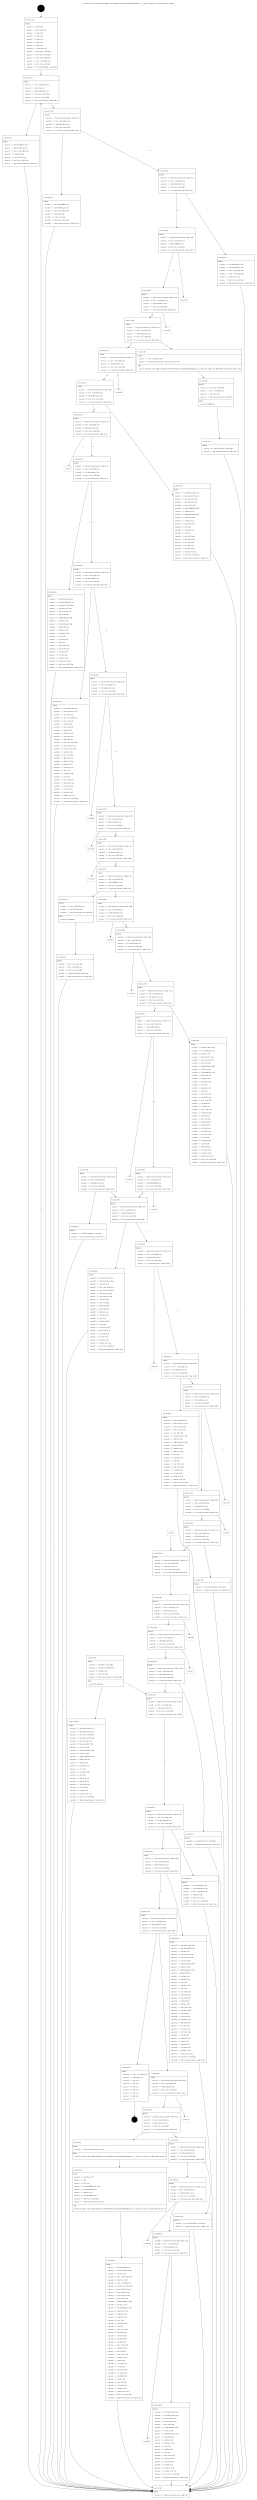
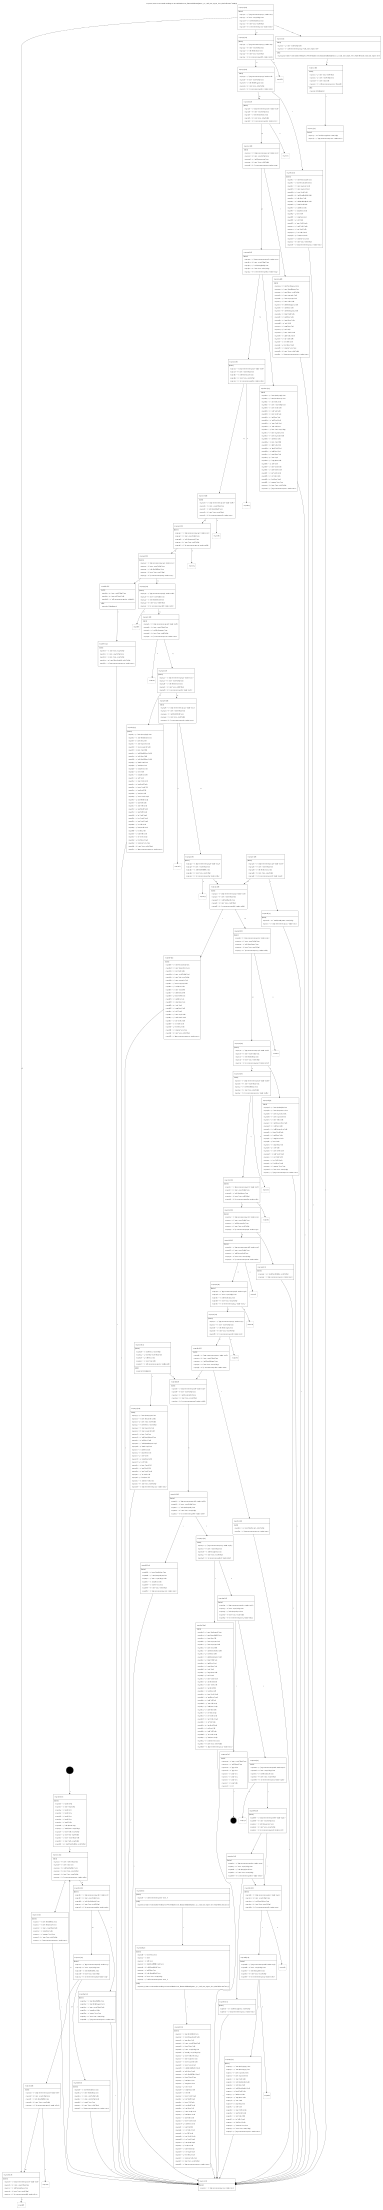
(152, 315) -> (21, 998)
(171, 1543) -> (249, 1276)
(139, 2136) -> (266, 1859)
